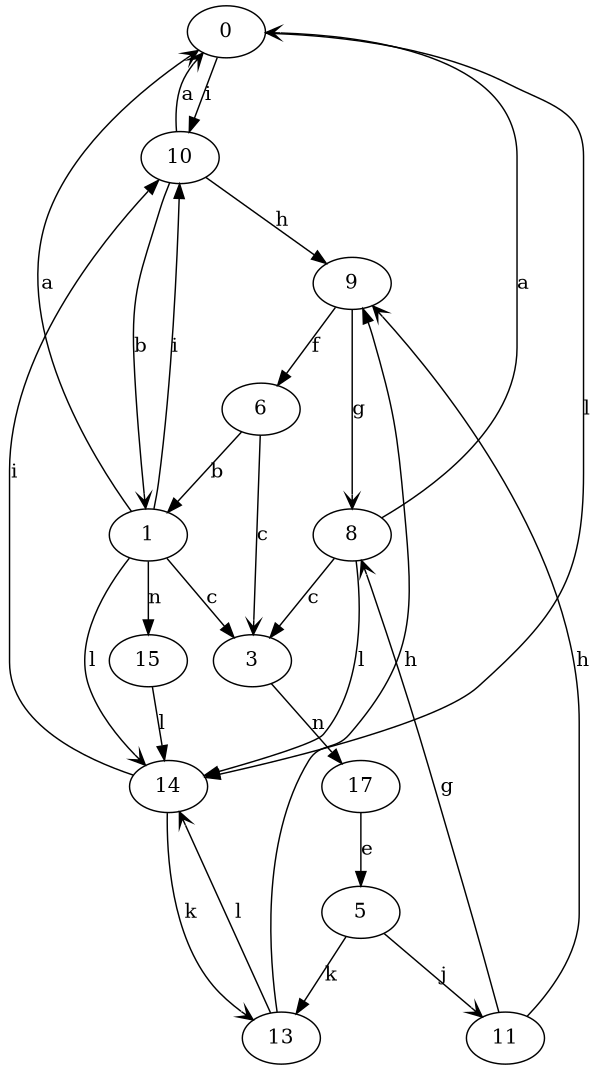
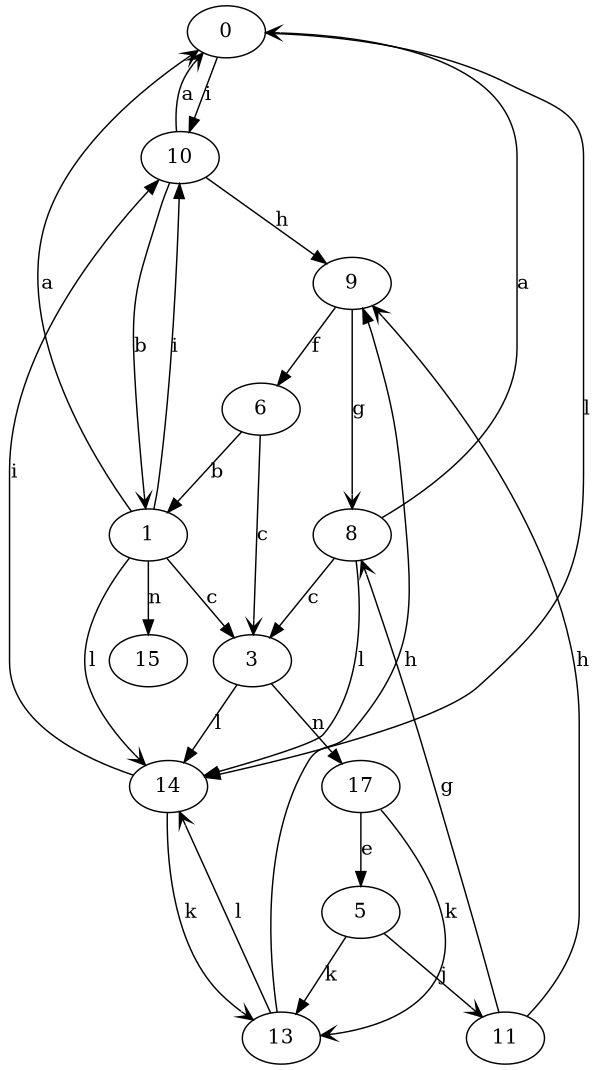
(157, 716) -> (215, 717)
none -> (445, 945)
